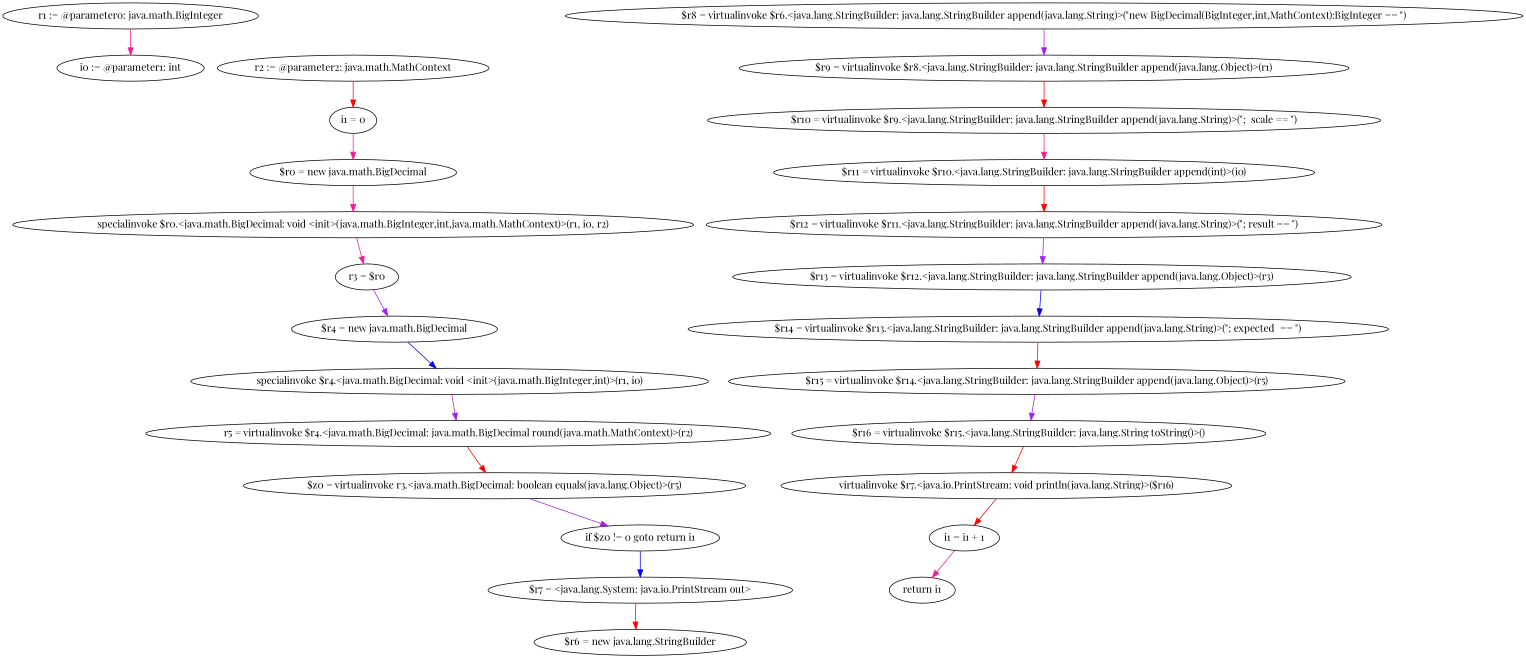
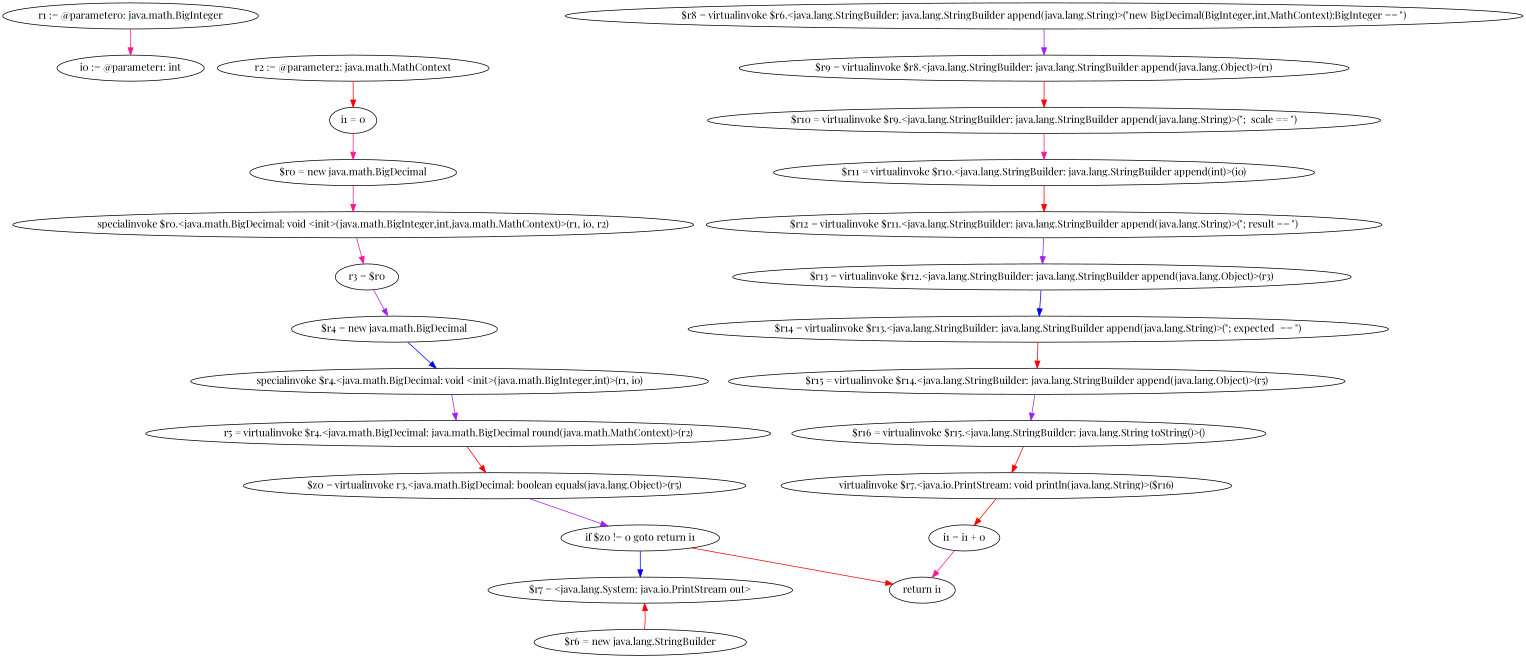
(964, 538) -> (964, 538)
none -> (789, 565)
(635, 613) -> (645, 620)
